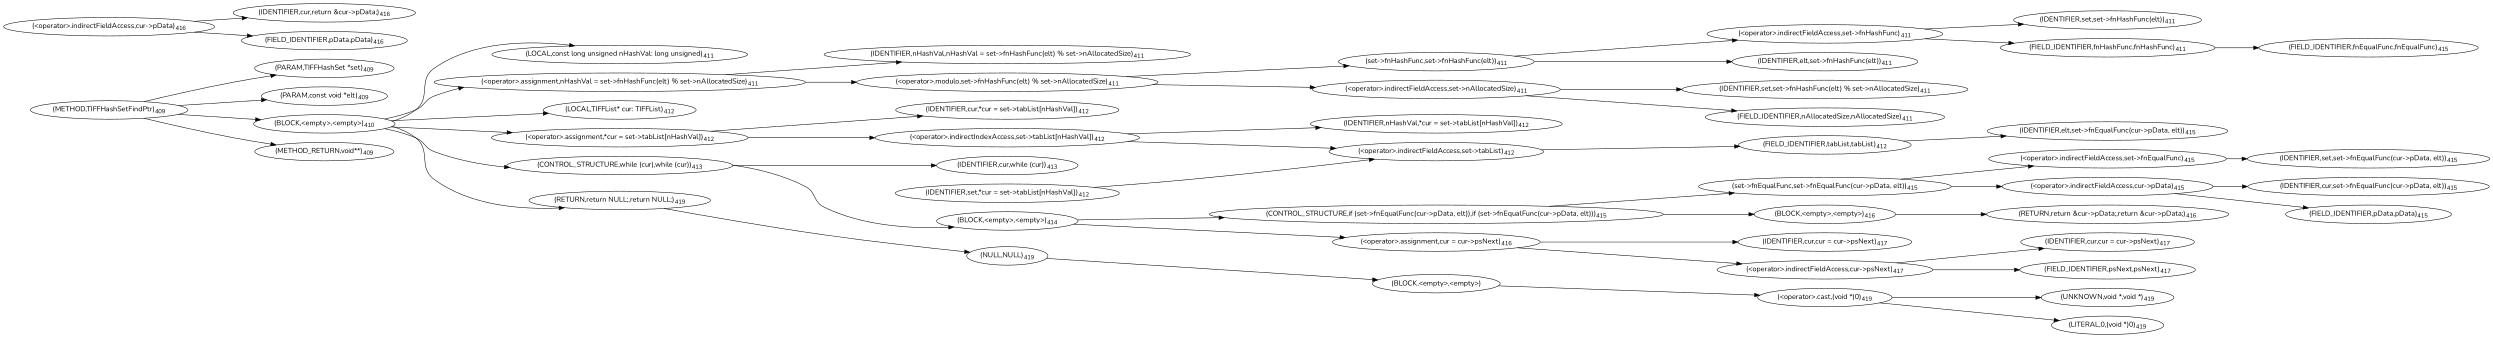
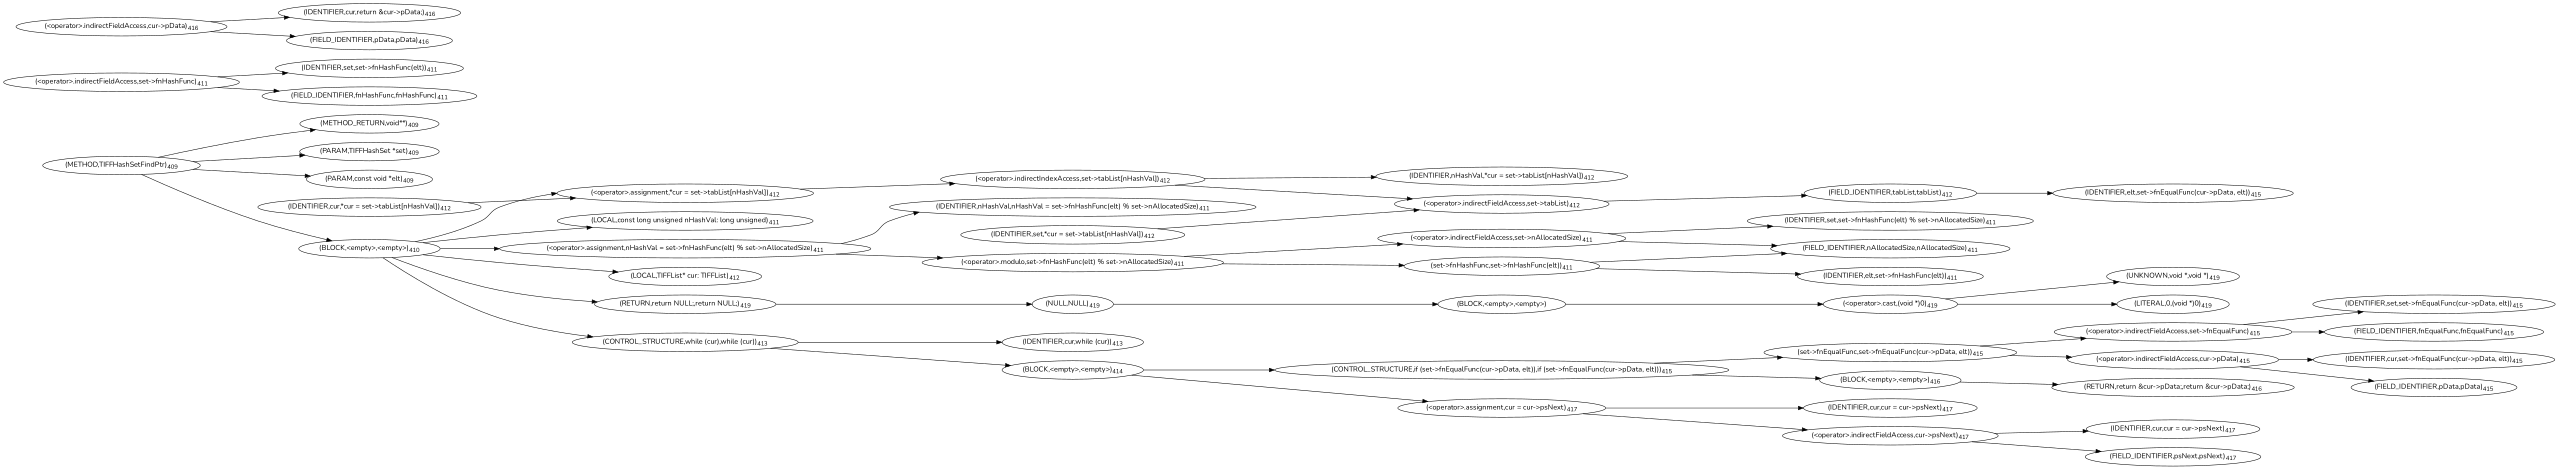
(1623, 48) -> (1686, 258)
(2234, 48) -> (2306, 332)
(814, 124) -> (506, 201)
(1507, 241) -> (1572, 407)
